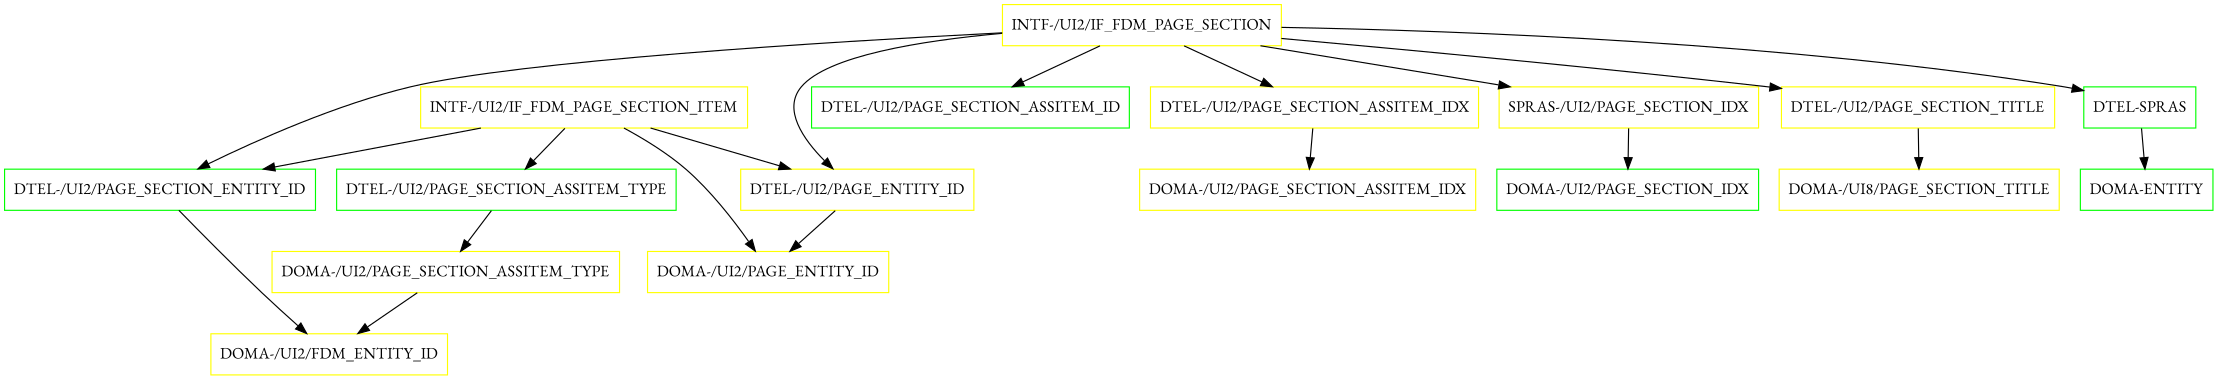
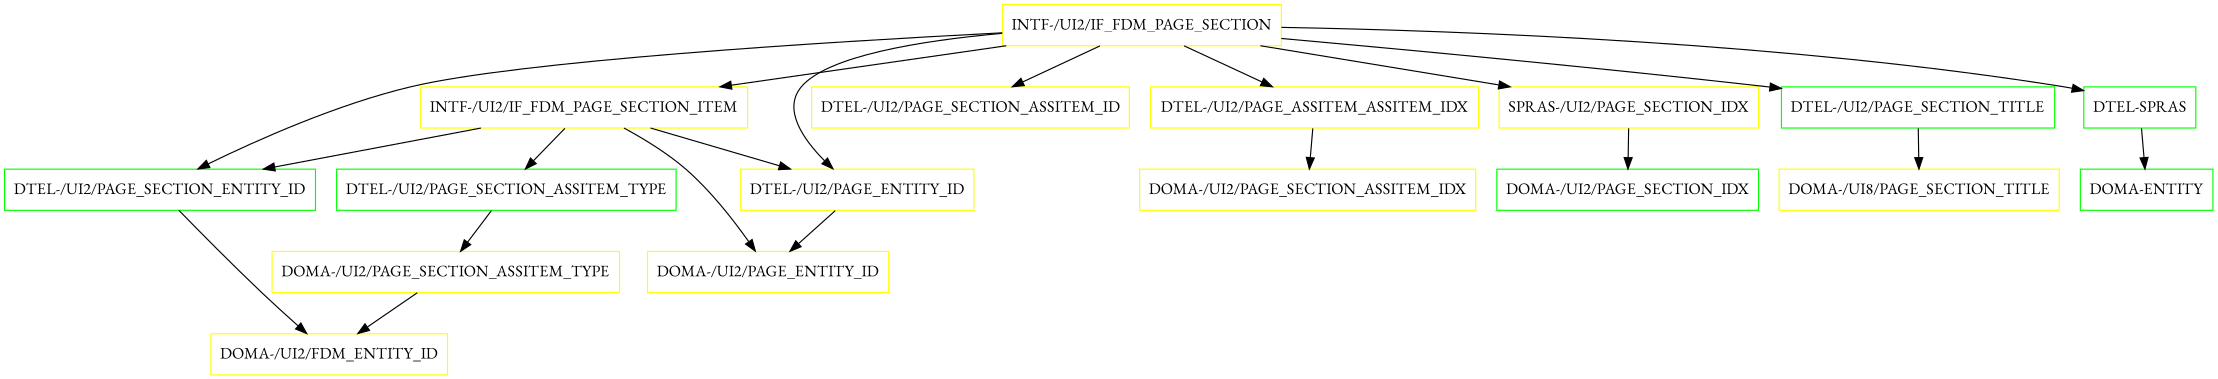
none -> (869, 65)
(970, 107) -> (970, 107)
(1315, 107) -> (1315, 107)
(1918, 107) -> (1918, 107)
